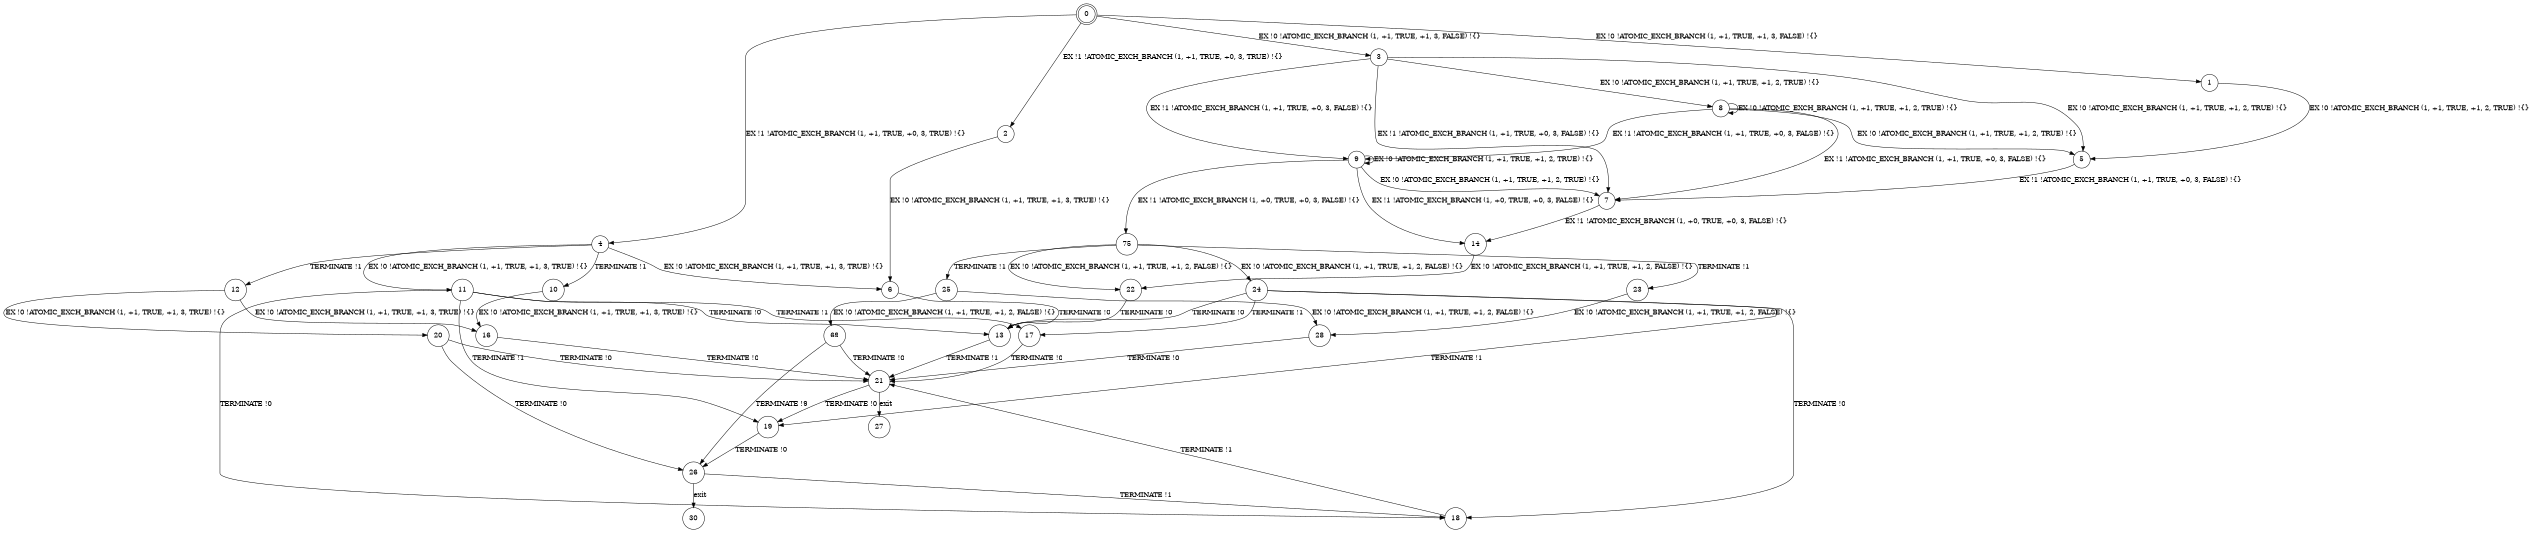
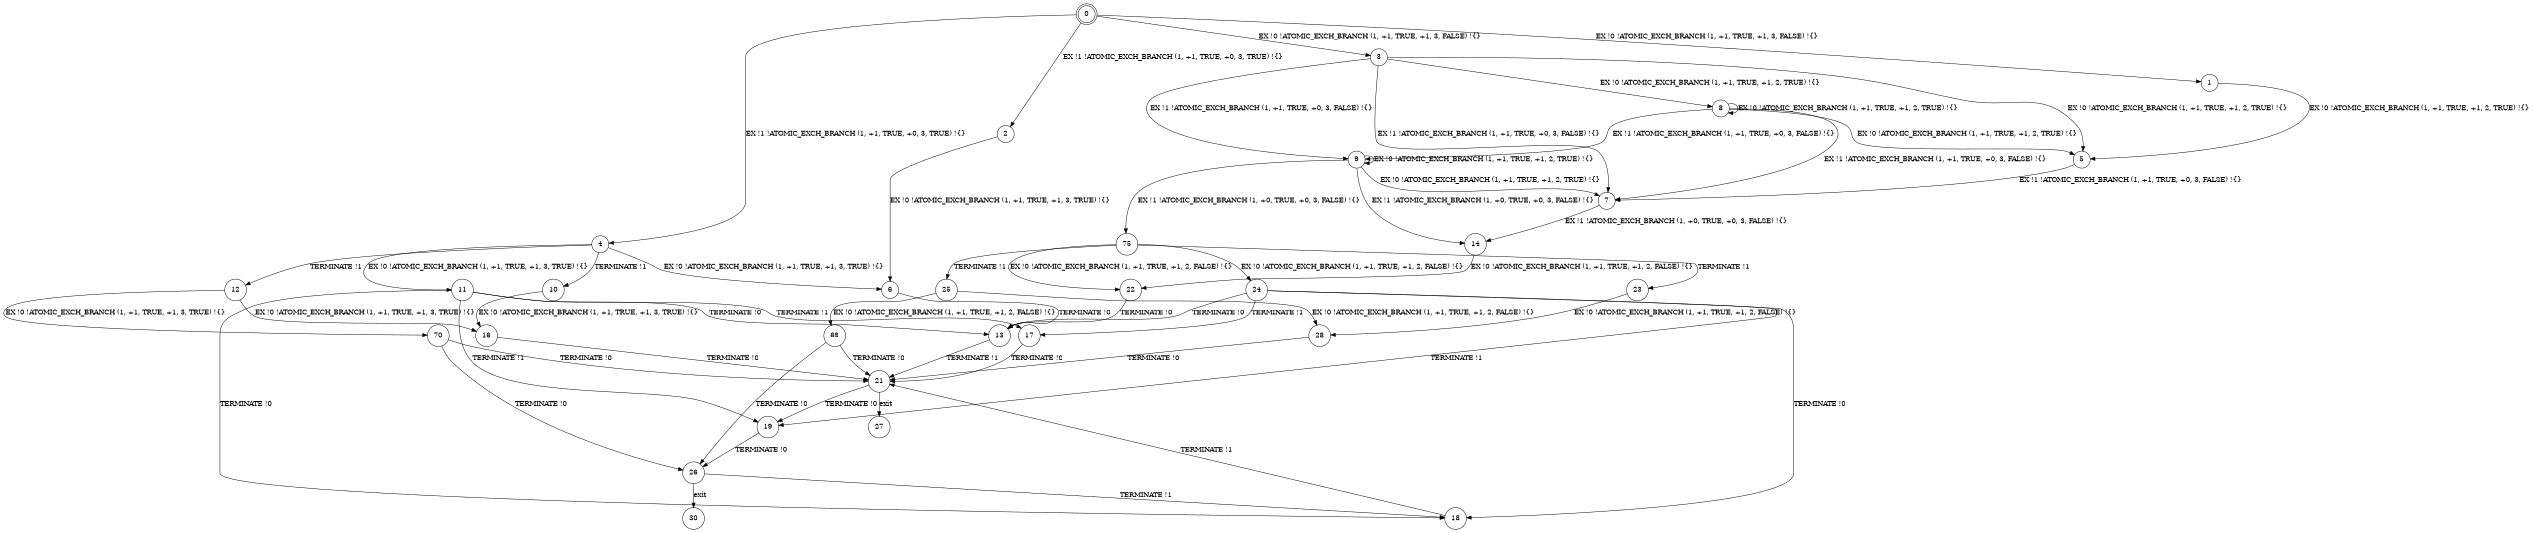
(438, 336) -> (438, 336)
(782, 404) -> (782, 404)
